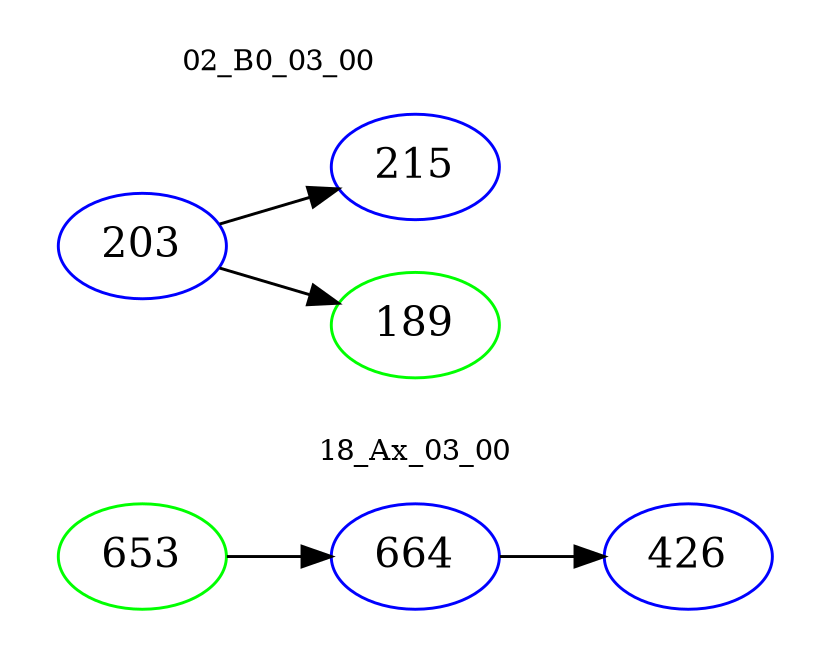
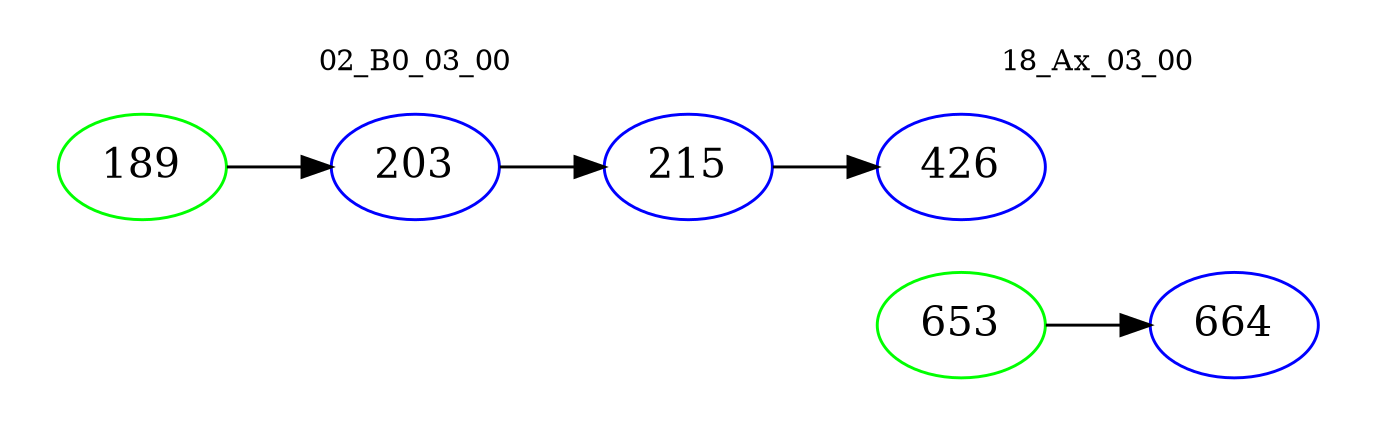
(265, 281) -> (264, 167)
(537, 557) -> (814, 167)
